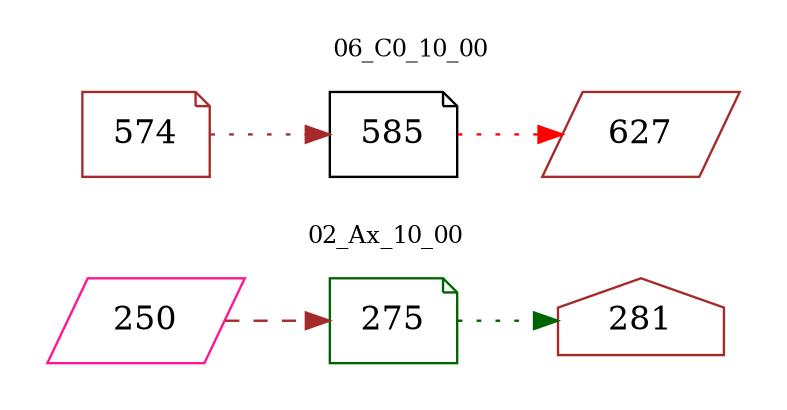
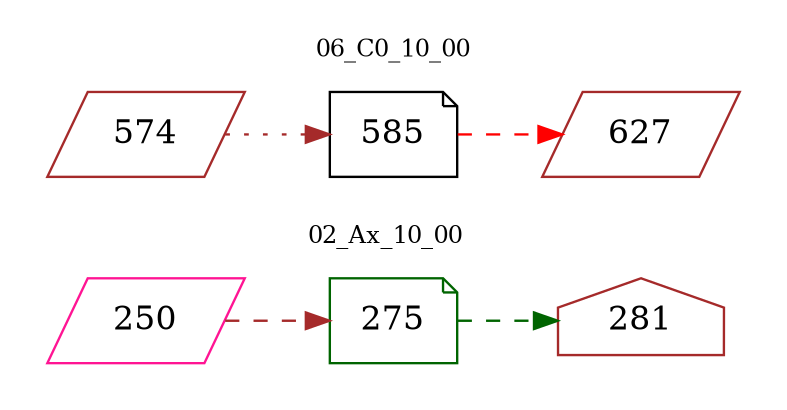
(146, 134) -> (146, 134)
(498, 134) -> (498, 134)
(496, 321) -> (496, 321)
